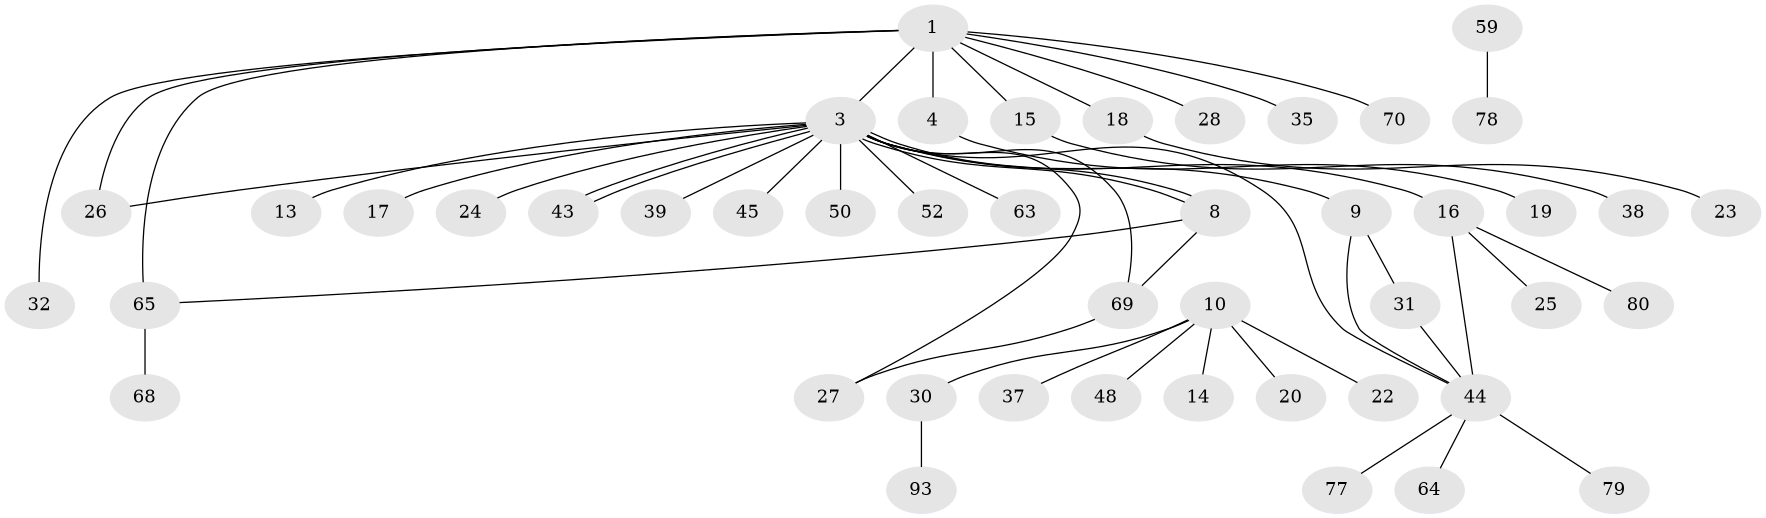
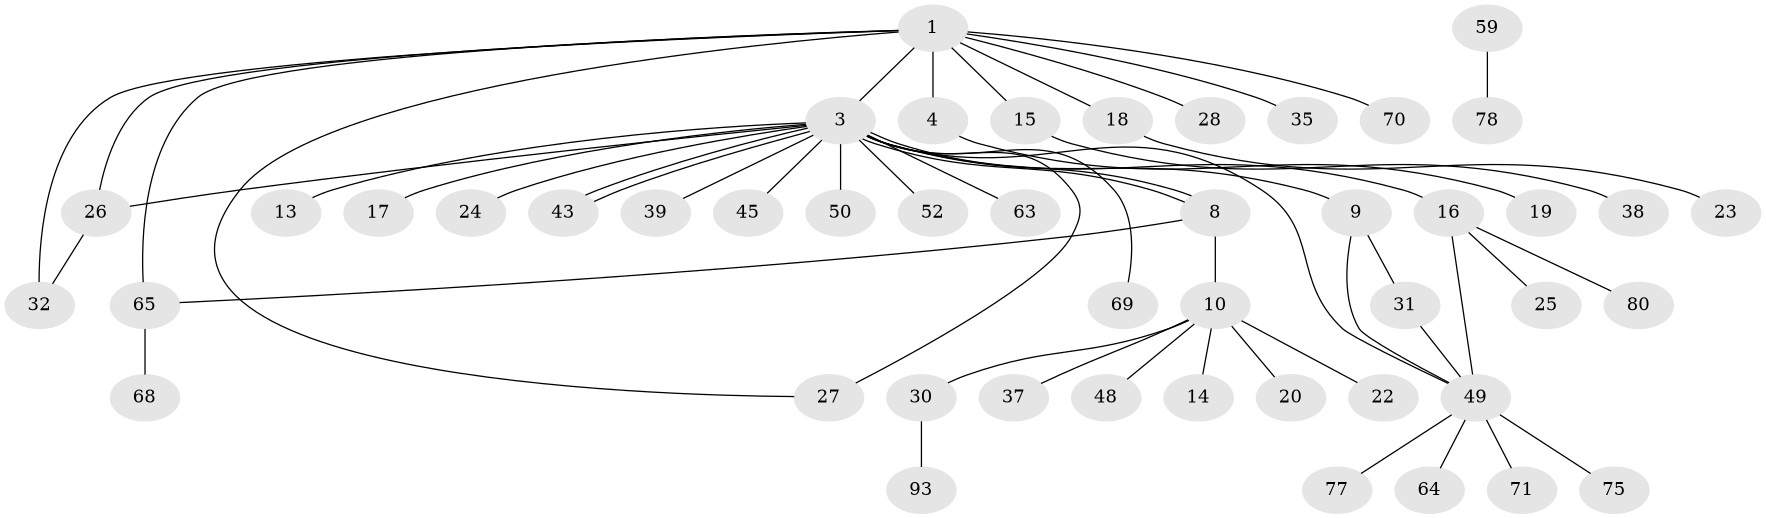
none -> (68, 259)
(1169, 259) -> (1215, 259)
(975, 350) -> (266, 170)
(1476, 398) -> (1476, 398)
none -> (1522, 490)
(1614, 490) -> (1614, 490)
